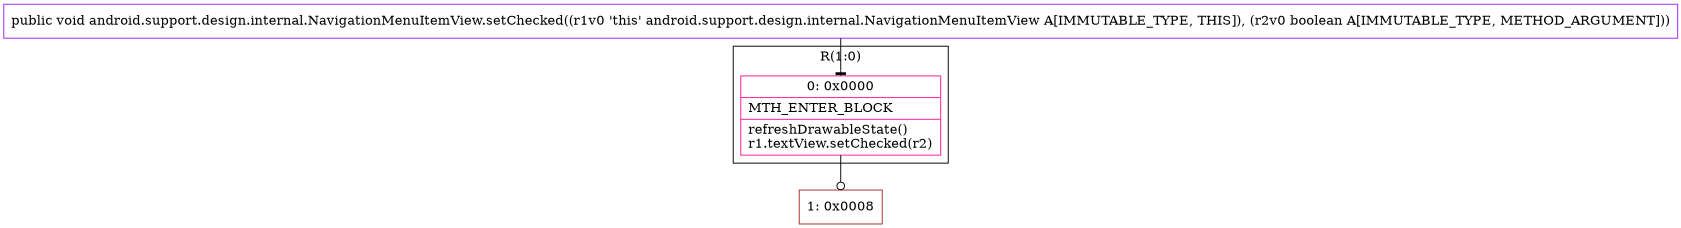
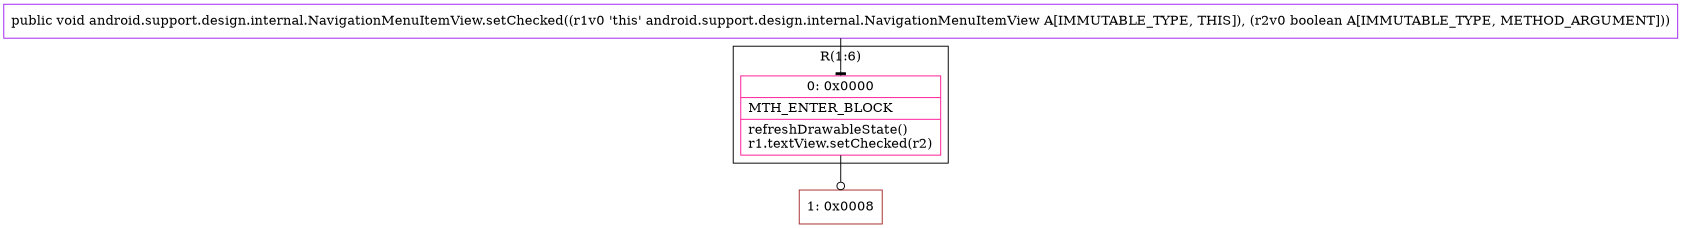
(841, 57) -> (841, 57)
